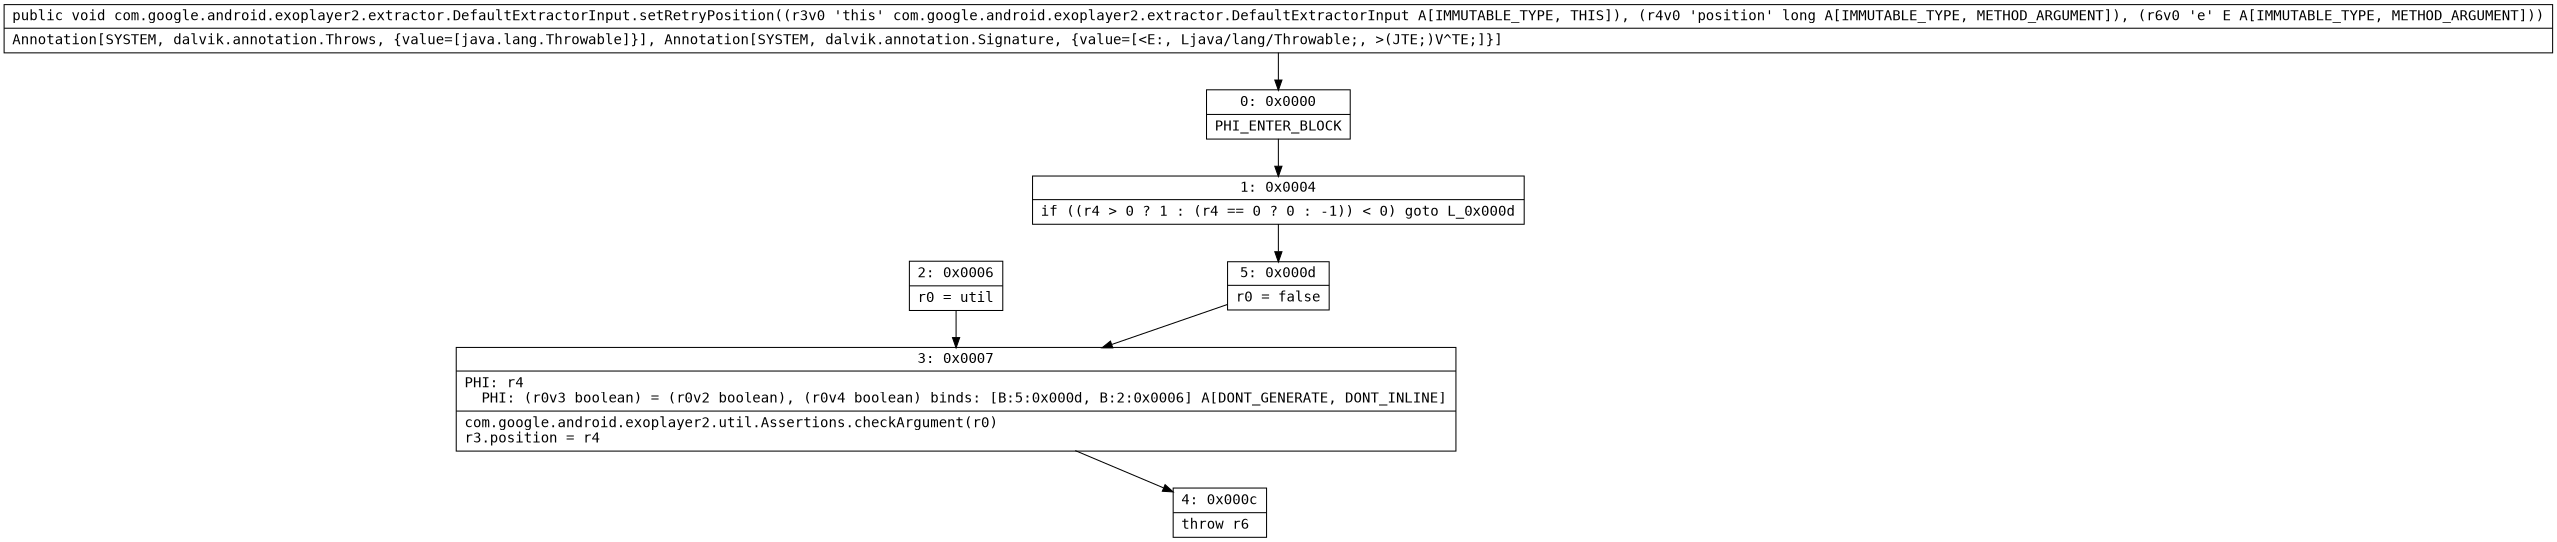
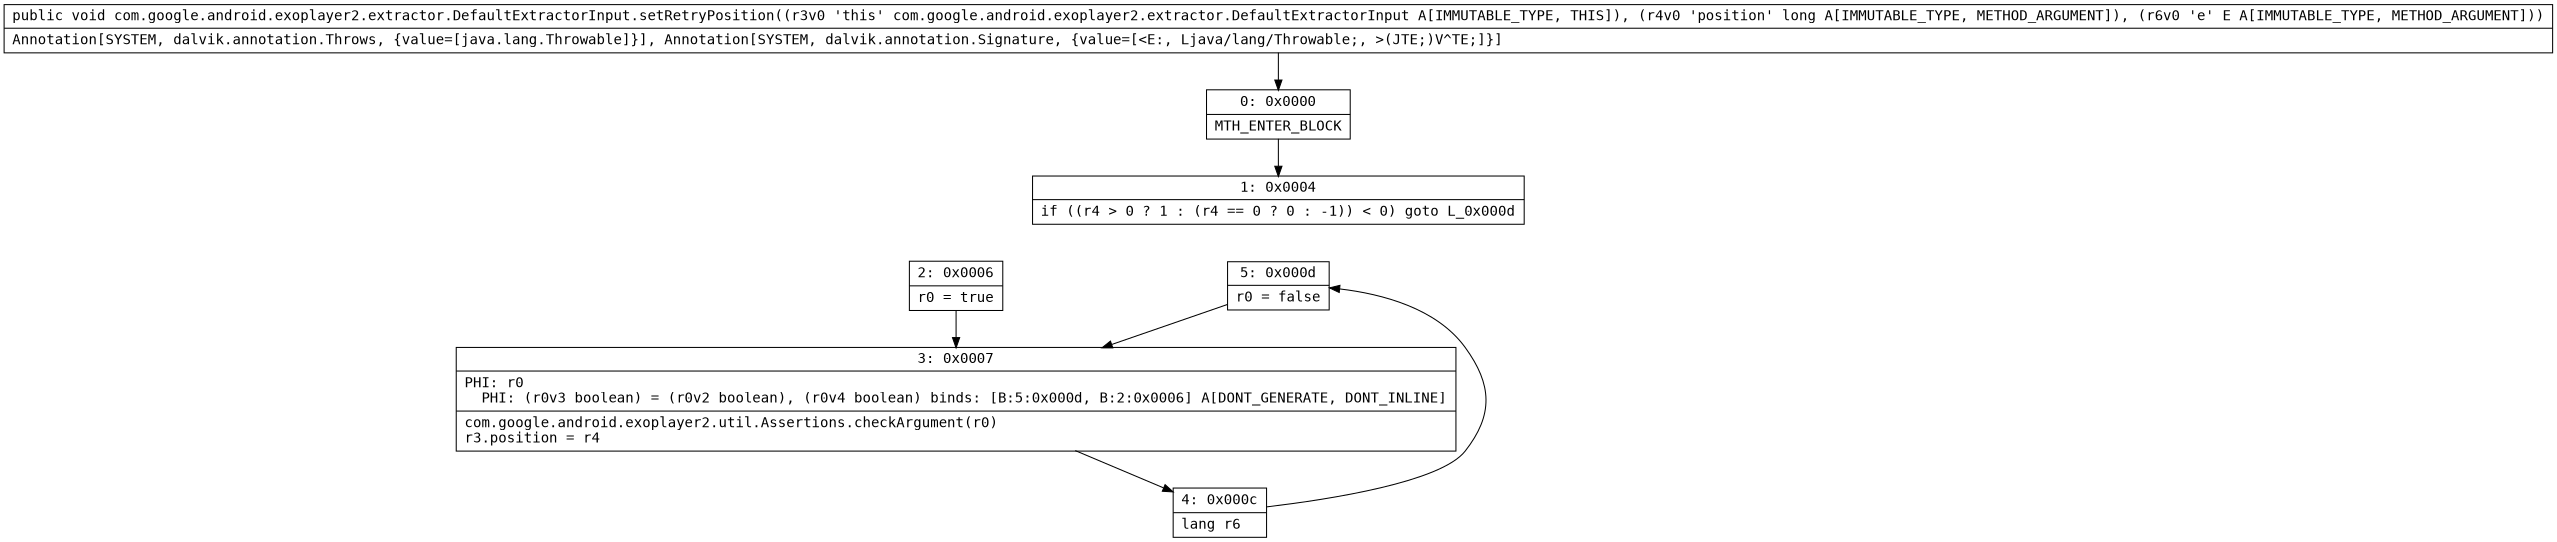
(1278, 126) -> (1278, 126)
(1278, 238) -> (1478, 431)
(956, 298) -> (956, 298)
(499, 383) -> (499, 383)
(1216, 524) -> (1211, 524)
